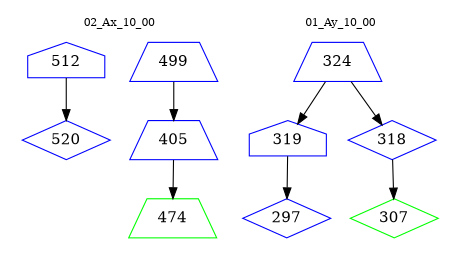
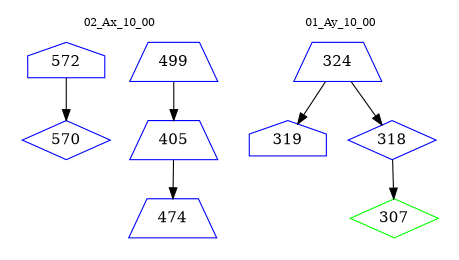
(66, 62) -> (66, 62)
(66, 140) -> (66, 140)
(173, 218) -> (173, 218)
(287, 218) -> none
